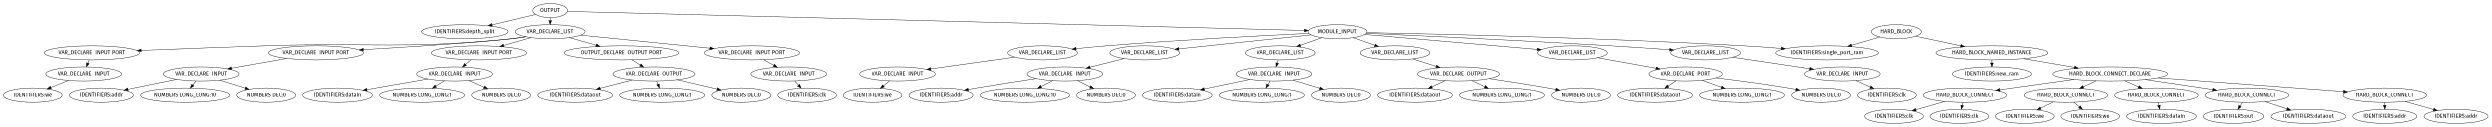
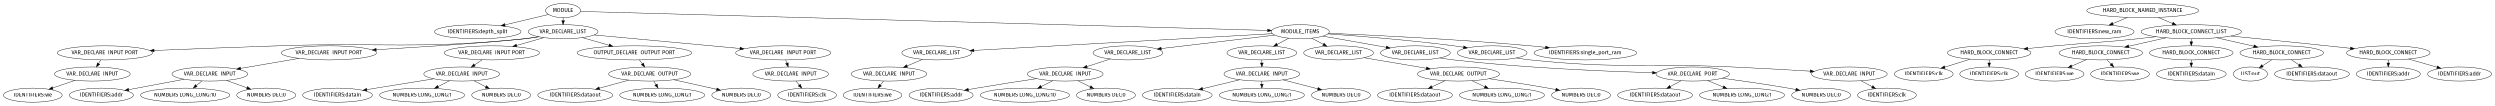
(550, 11) -> (563, 11)
(1337, 32) -> (1300, 32)
(1896, 32) -> none
(2110, 74) -> (2191, 32)
(2234, 116) -> (2250, 74)
